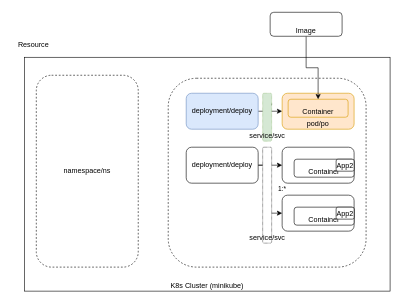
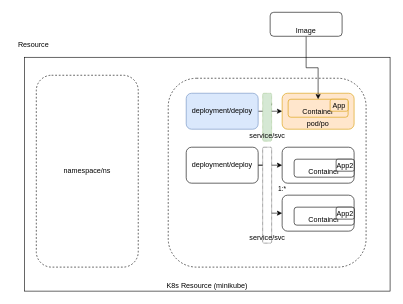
none -> (339, 105)
(207, 285) -> (207, 285)
